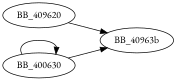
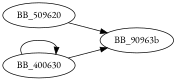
(39, 15) -> (39, 15)
(137, 40) -> (137, 40)
